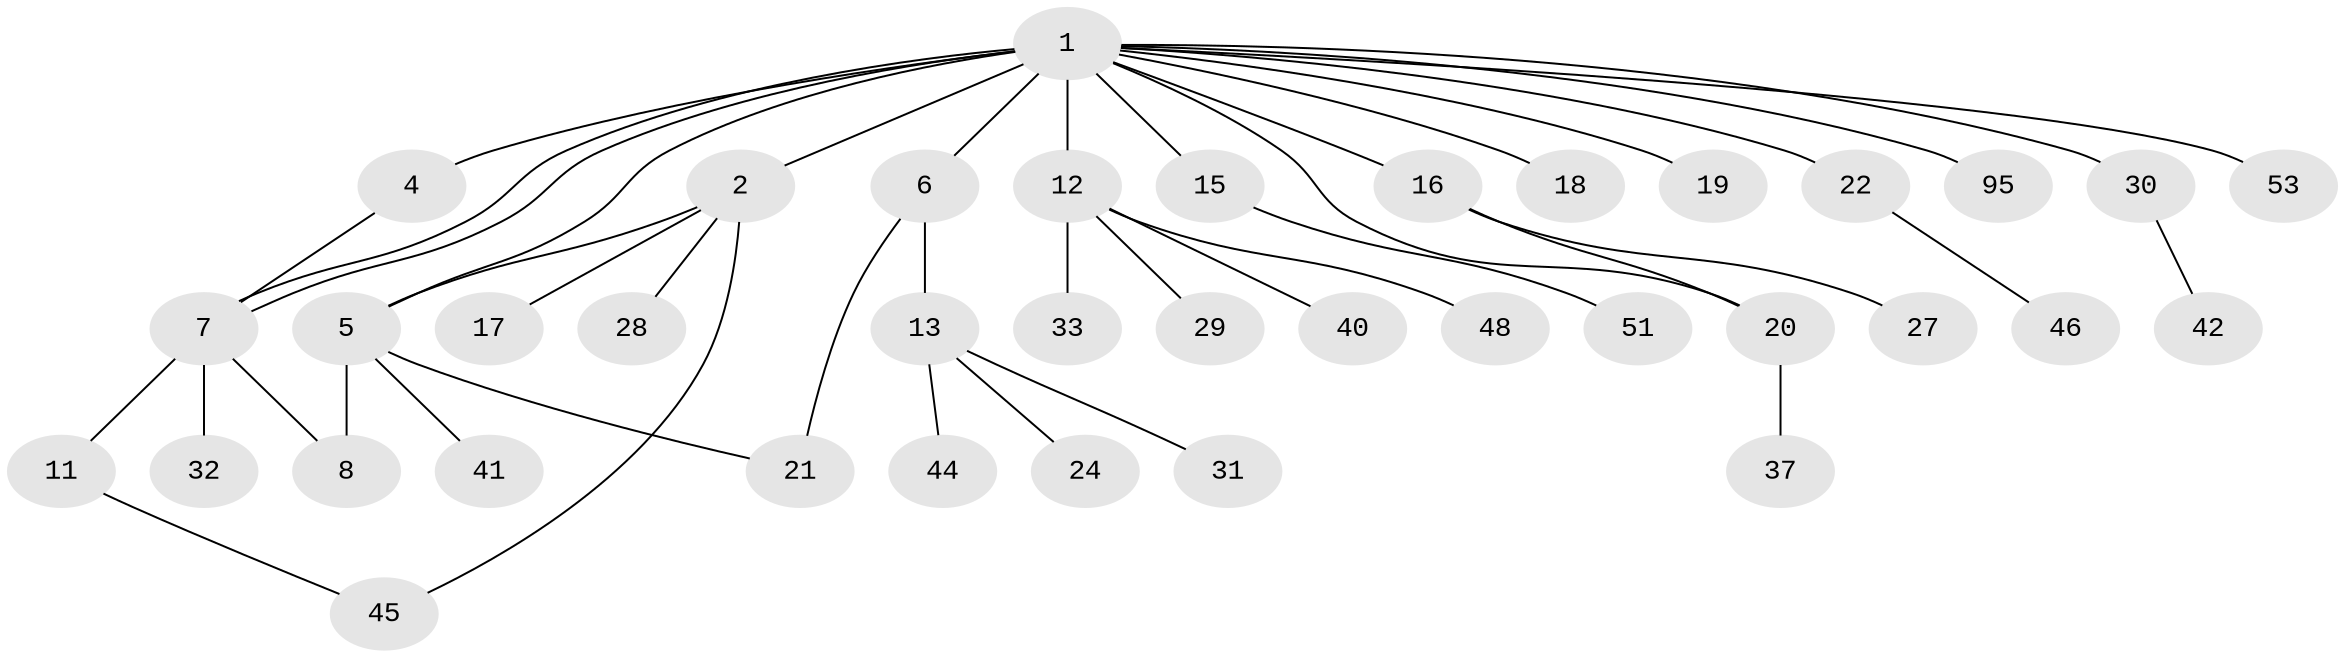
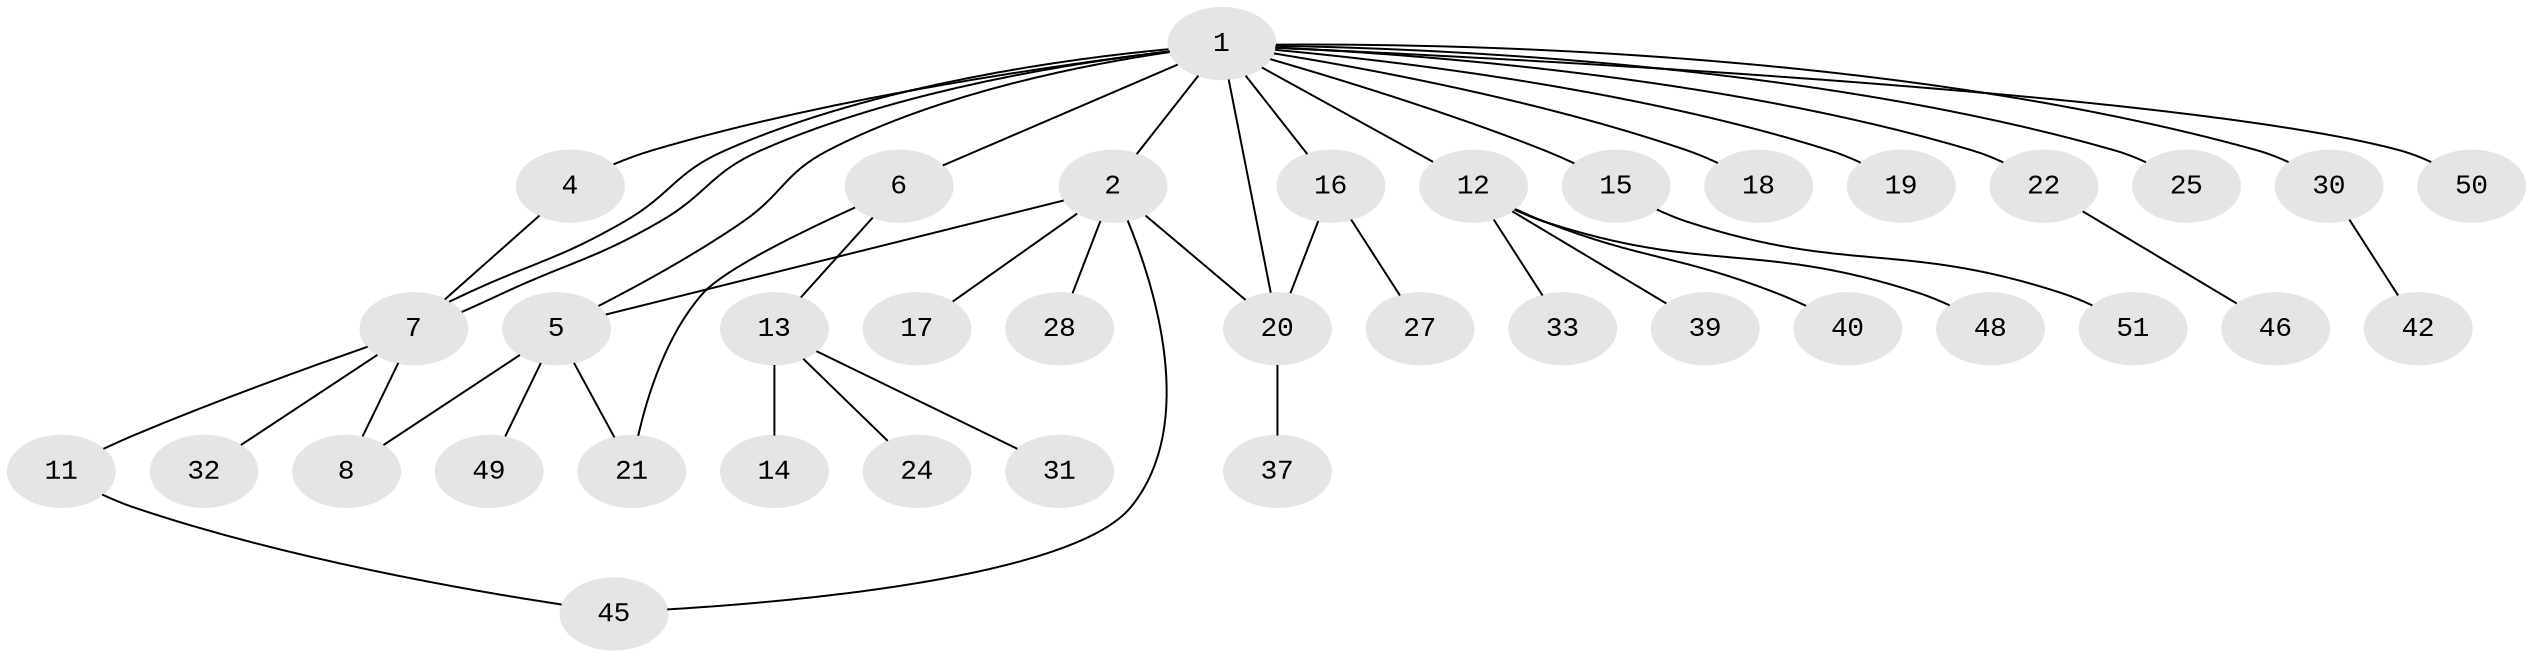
(1998, 186) -> (2187, 186)
(2284, 186) -> (2472, 186)
none -> (1196, 258)
(1210, 329) -> (1705, 329)
(489, 471) -> (489, 471)
(943, 471) -> (774, 471)
